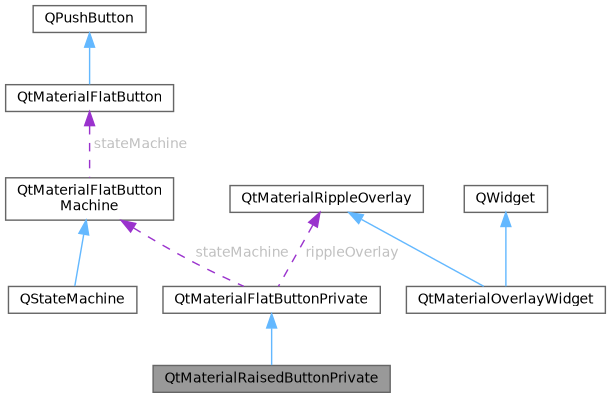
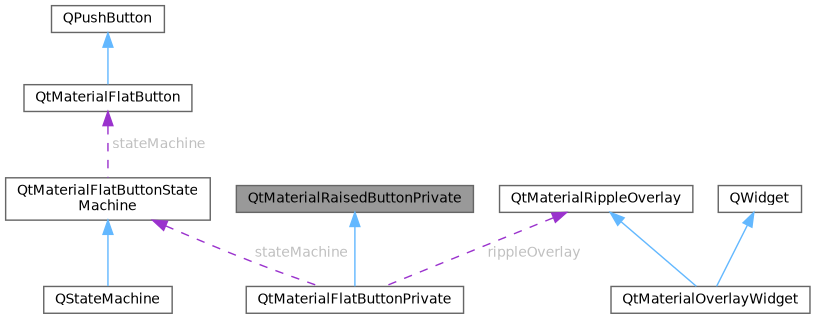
(90, 199) -> (108, 199)
(272, 347) -> (355, 257)
